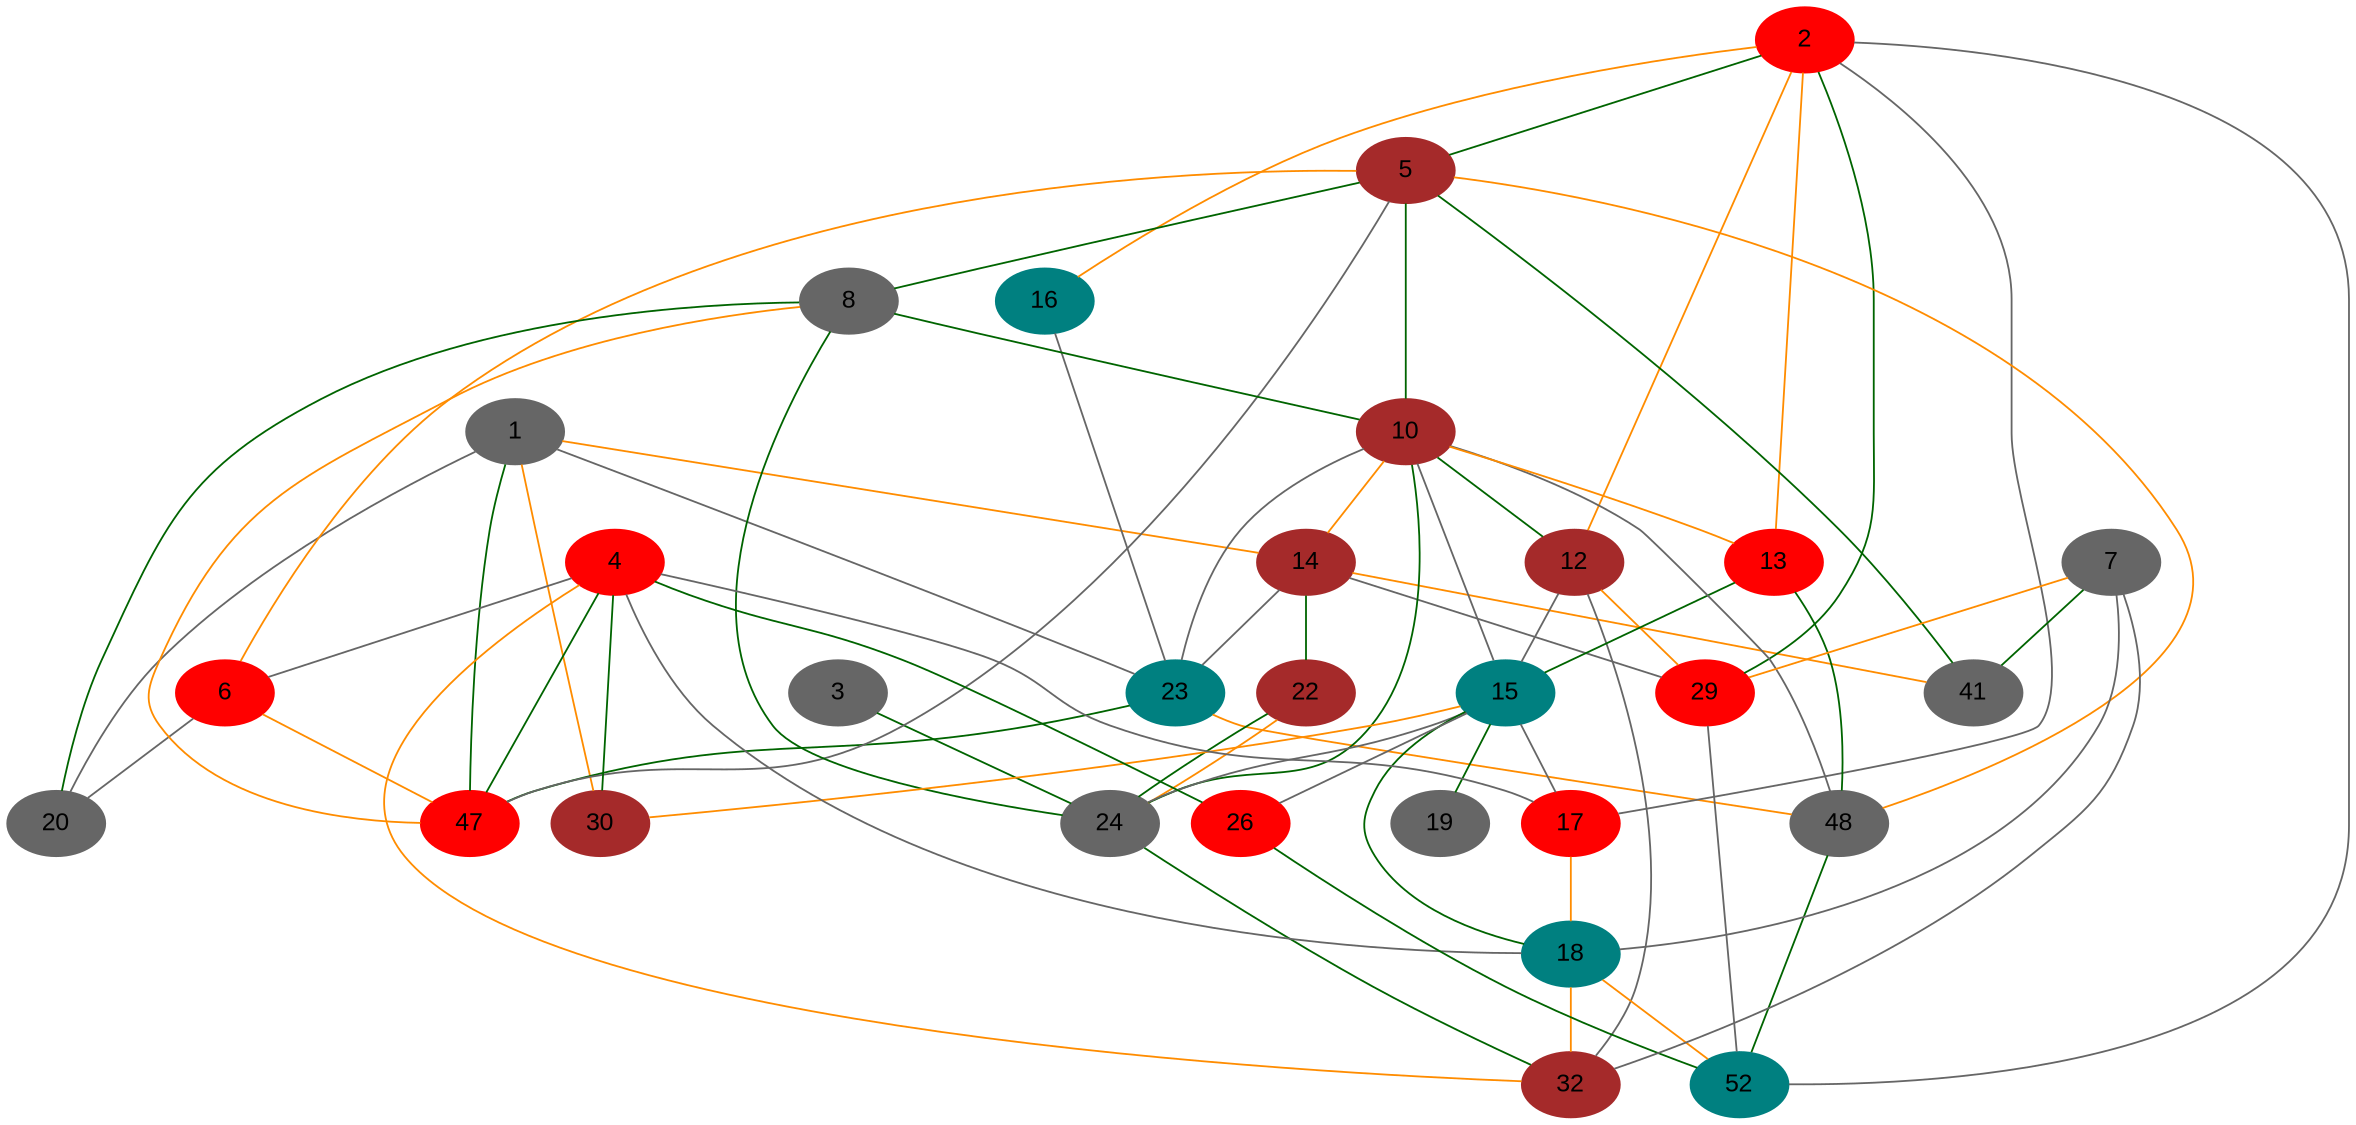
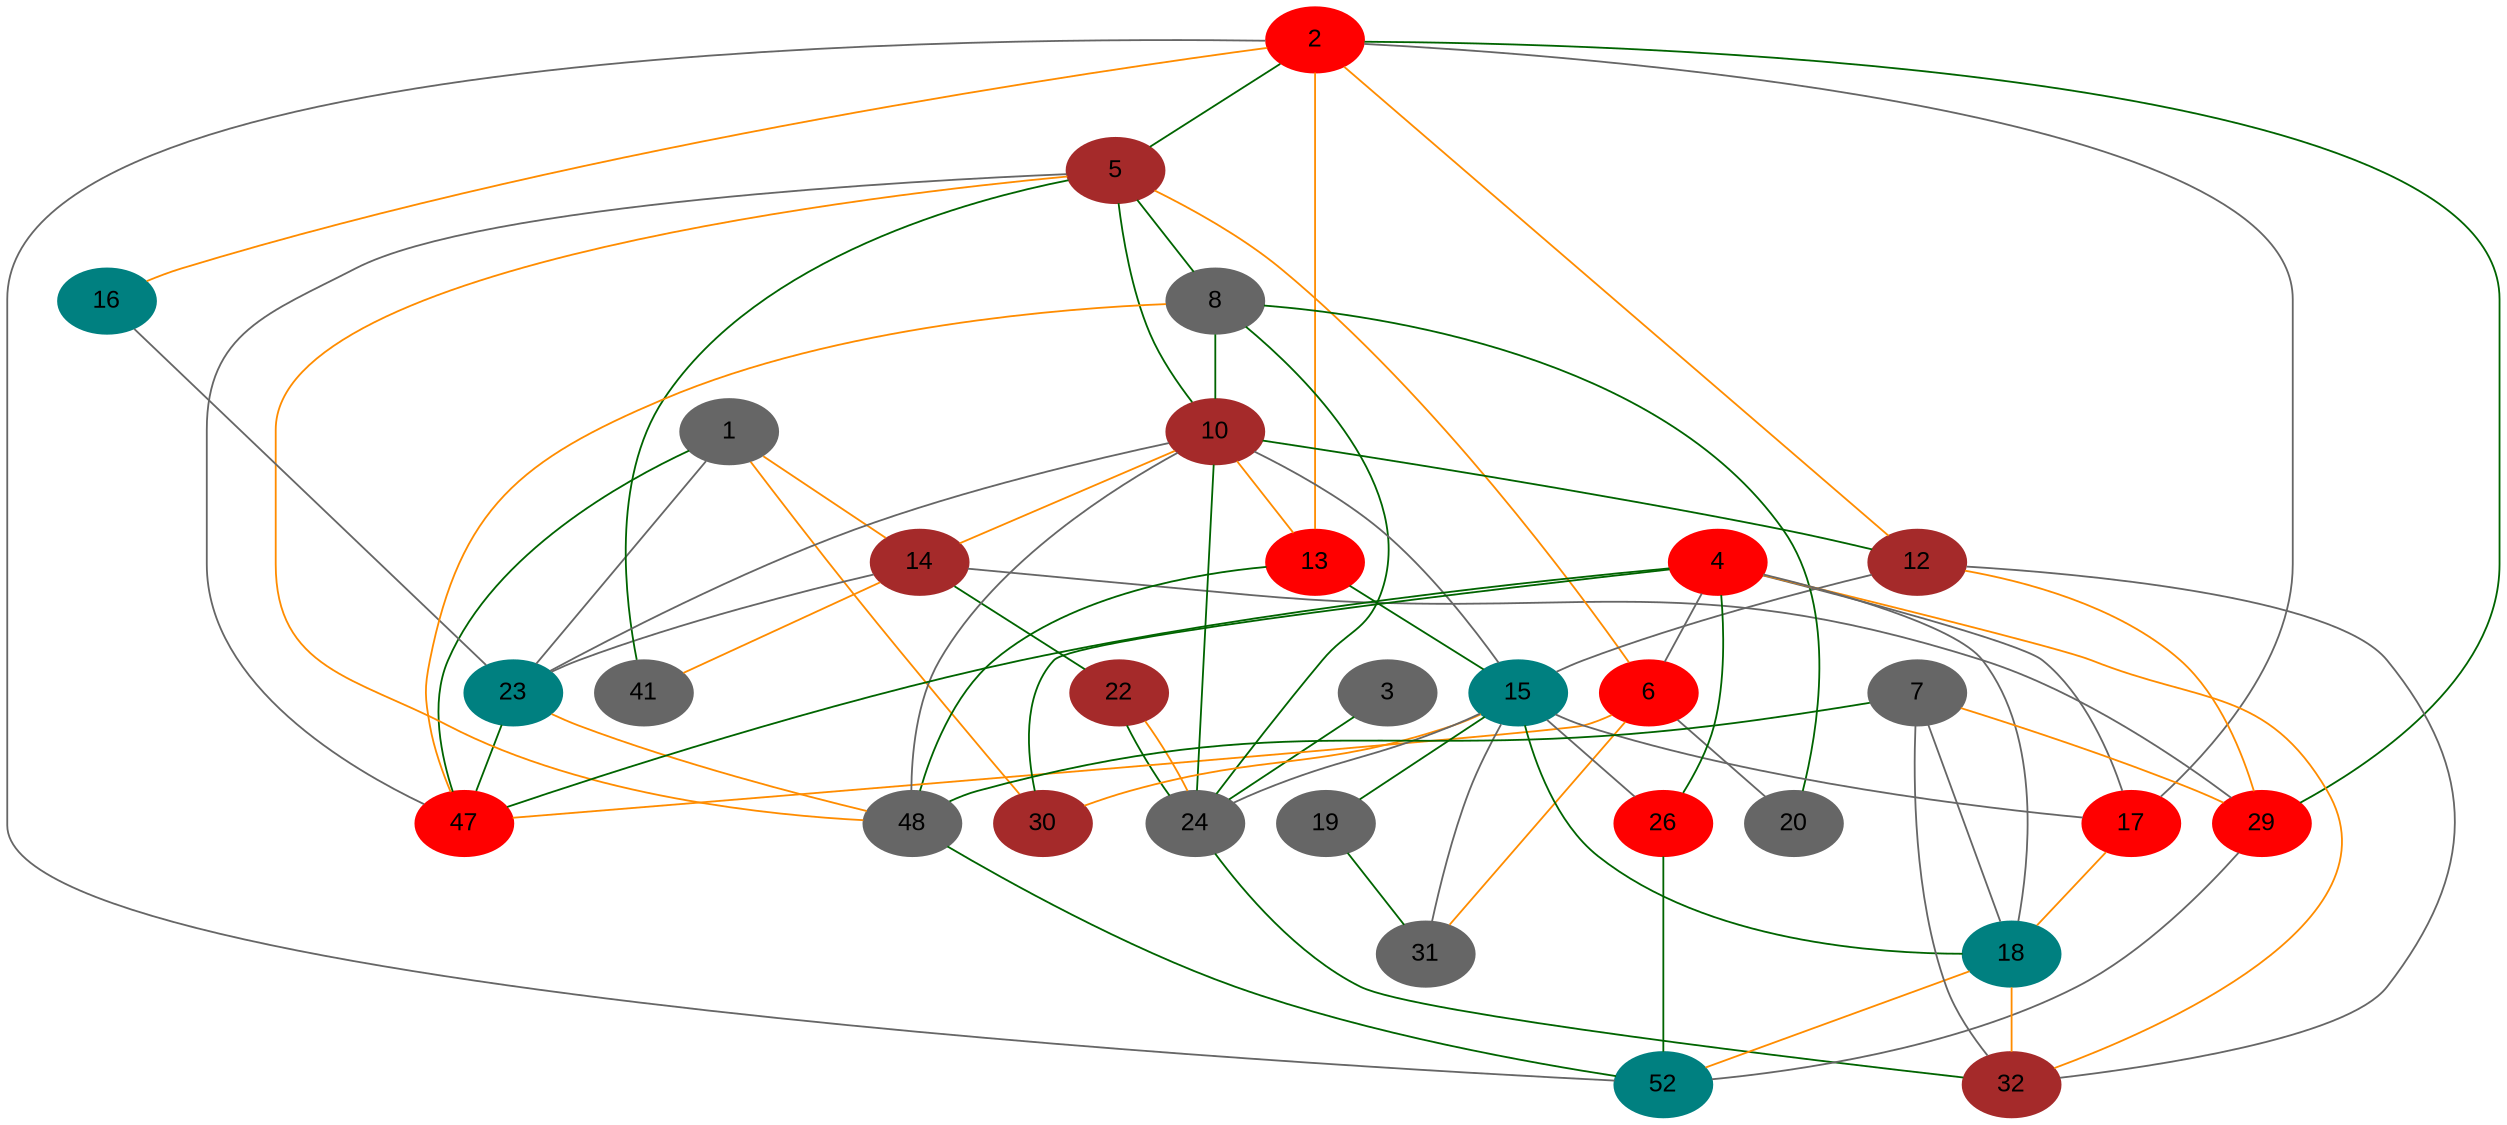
(243, 589) -> none
(2036, 633) -> (1291, 742)
none -> (1426, 954)
